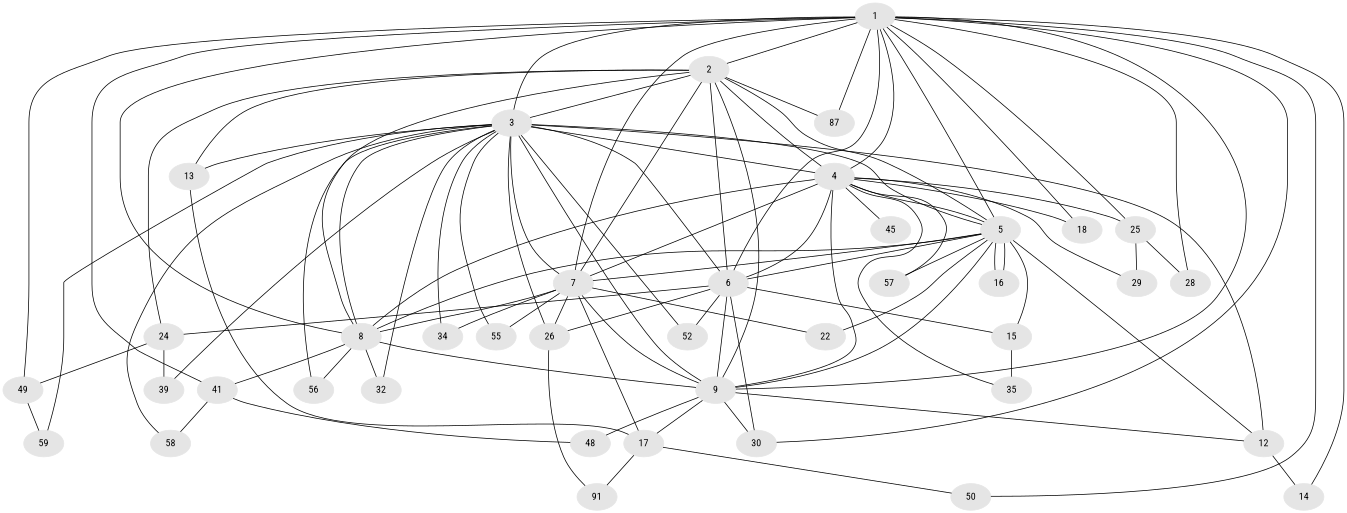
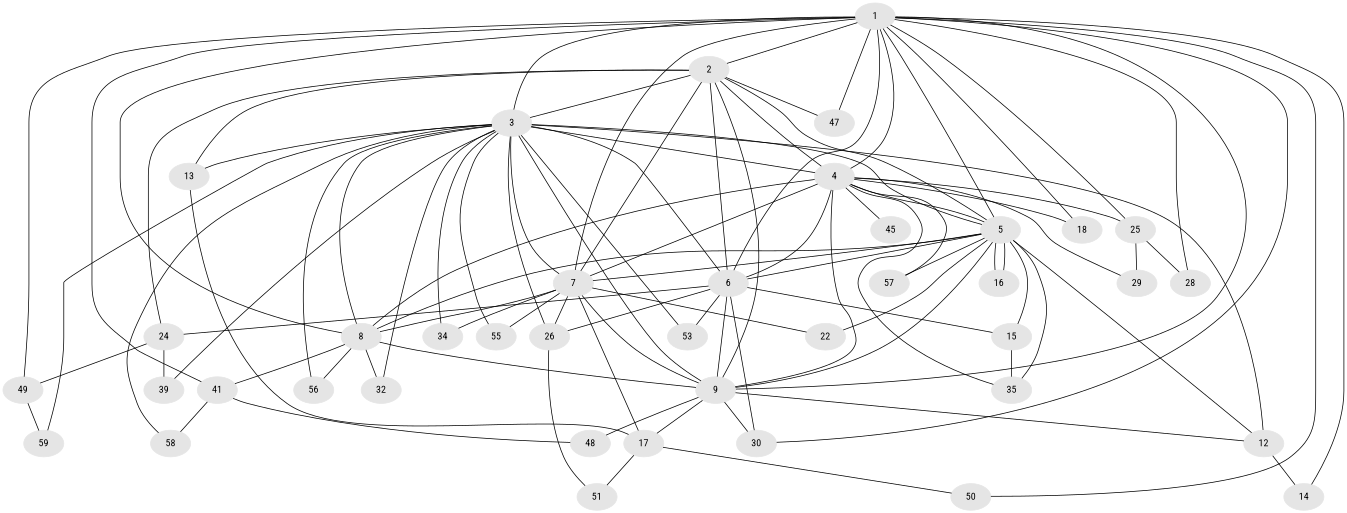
(428, 120) -> none
(834, 123) -> (834, 123)
none -> (1046, 307)
(688, 337) -> (688, 337)
(597, 497) -> (597, 497)
